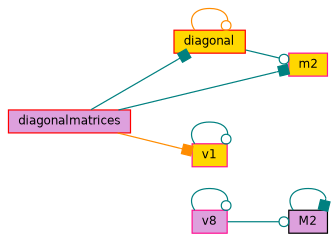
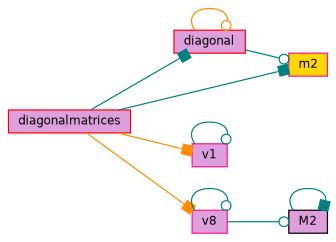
(210, 42) -> (210, 42)
(210, 155) -> (210, 155)
none -> (134, 168)
